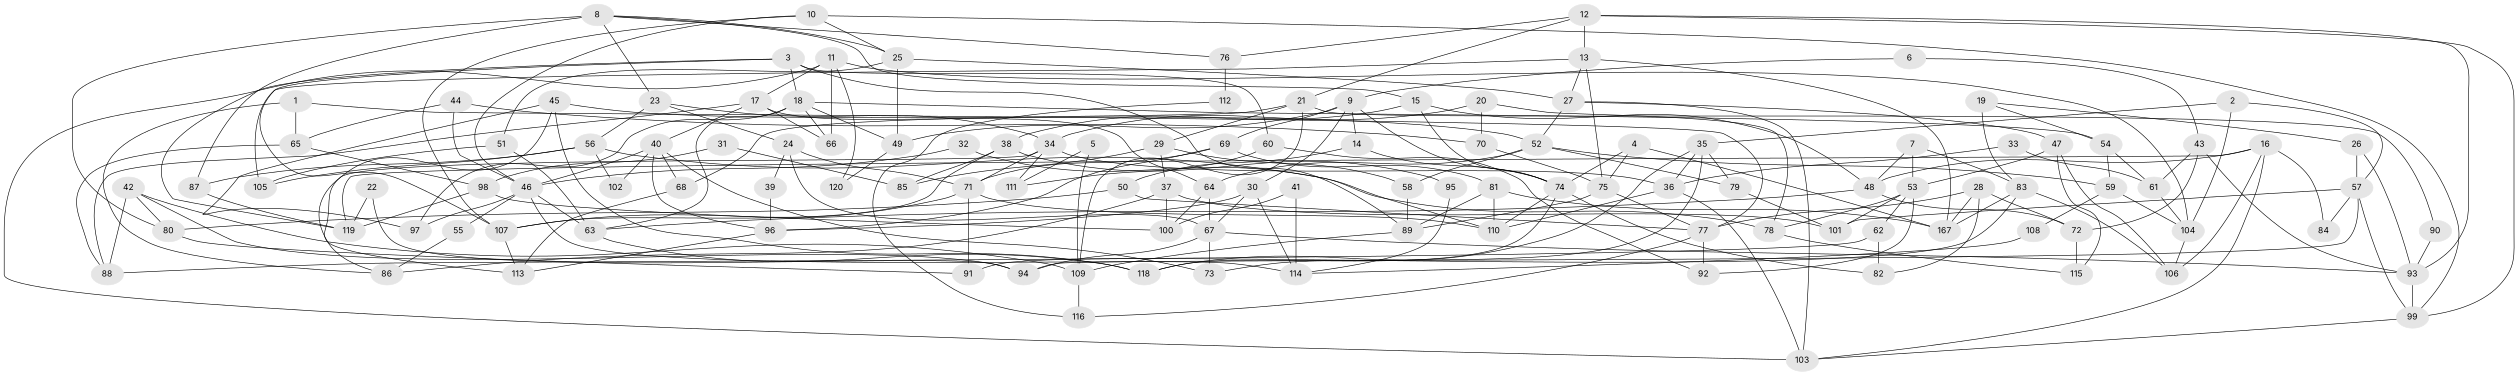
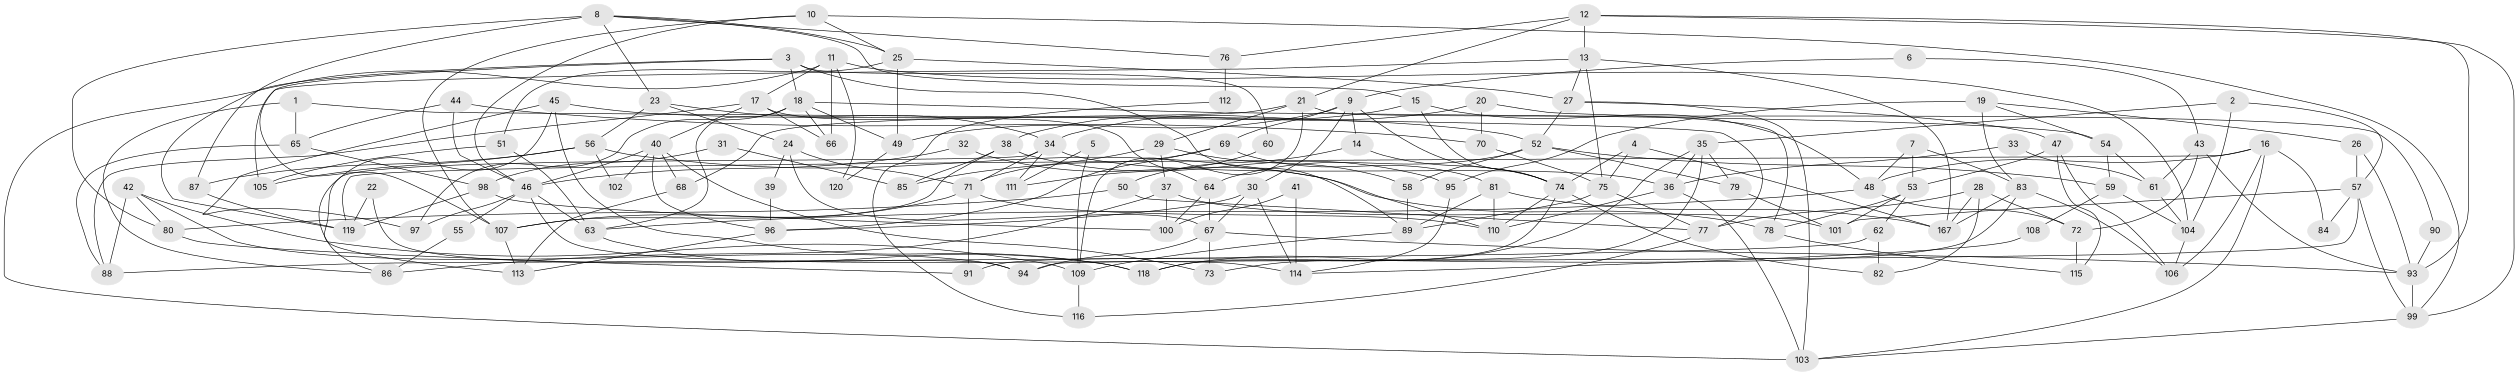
none -> (1672, 122)
(1703, 274) -> none
